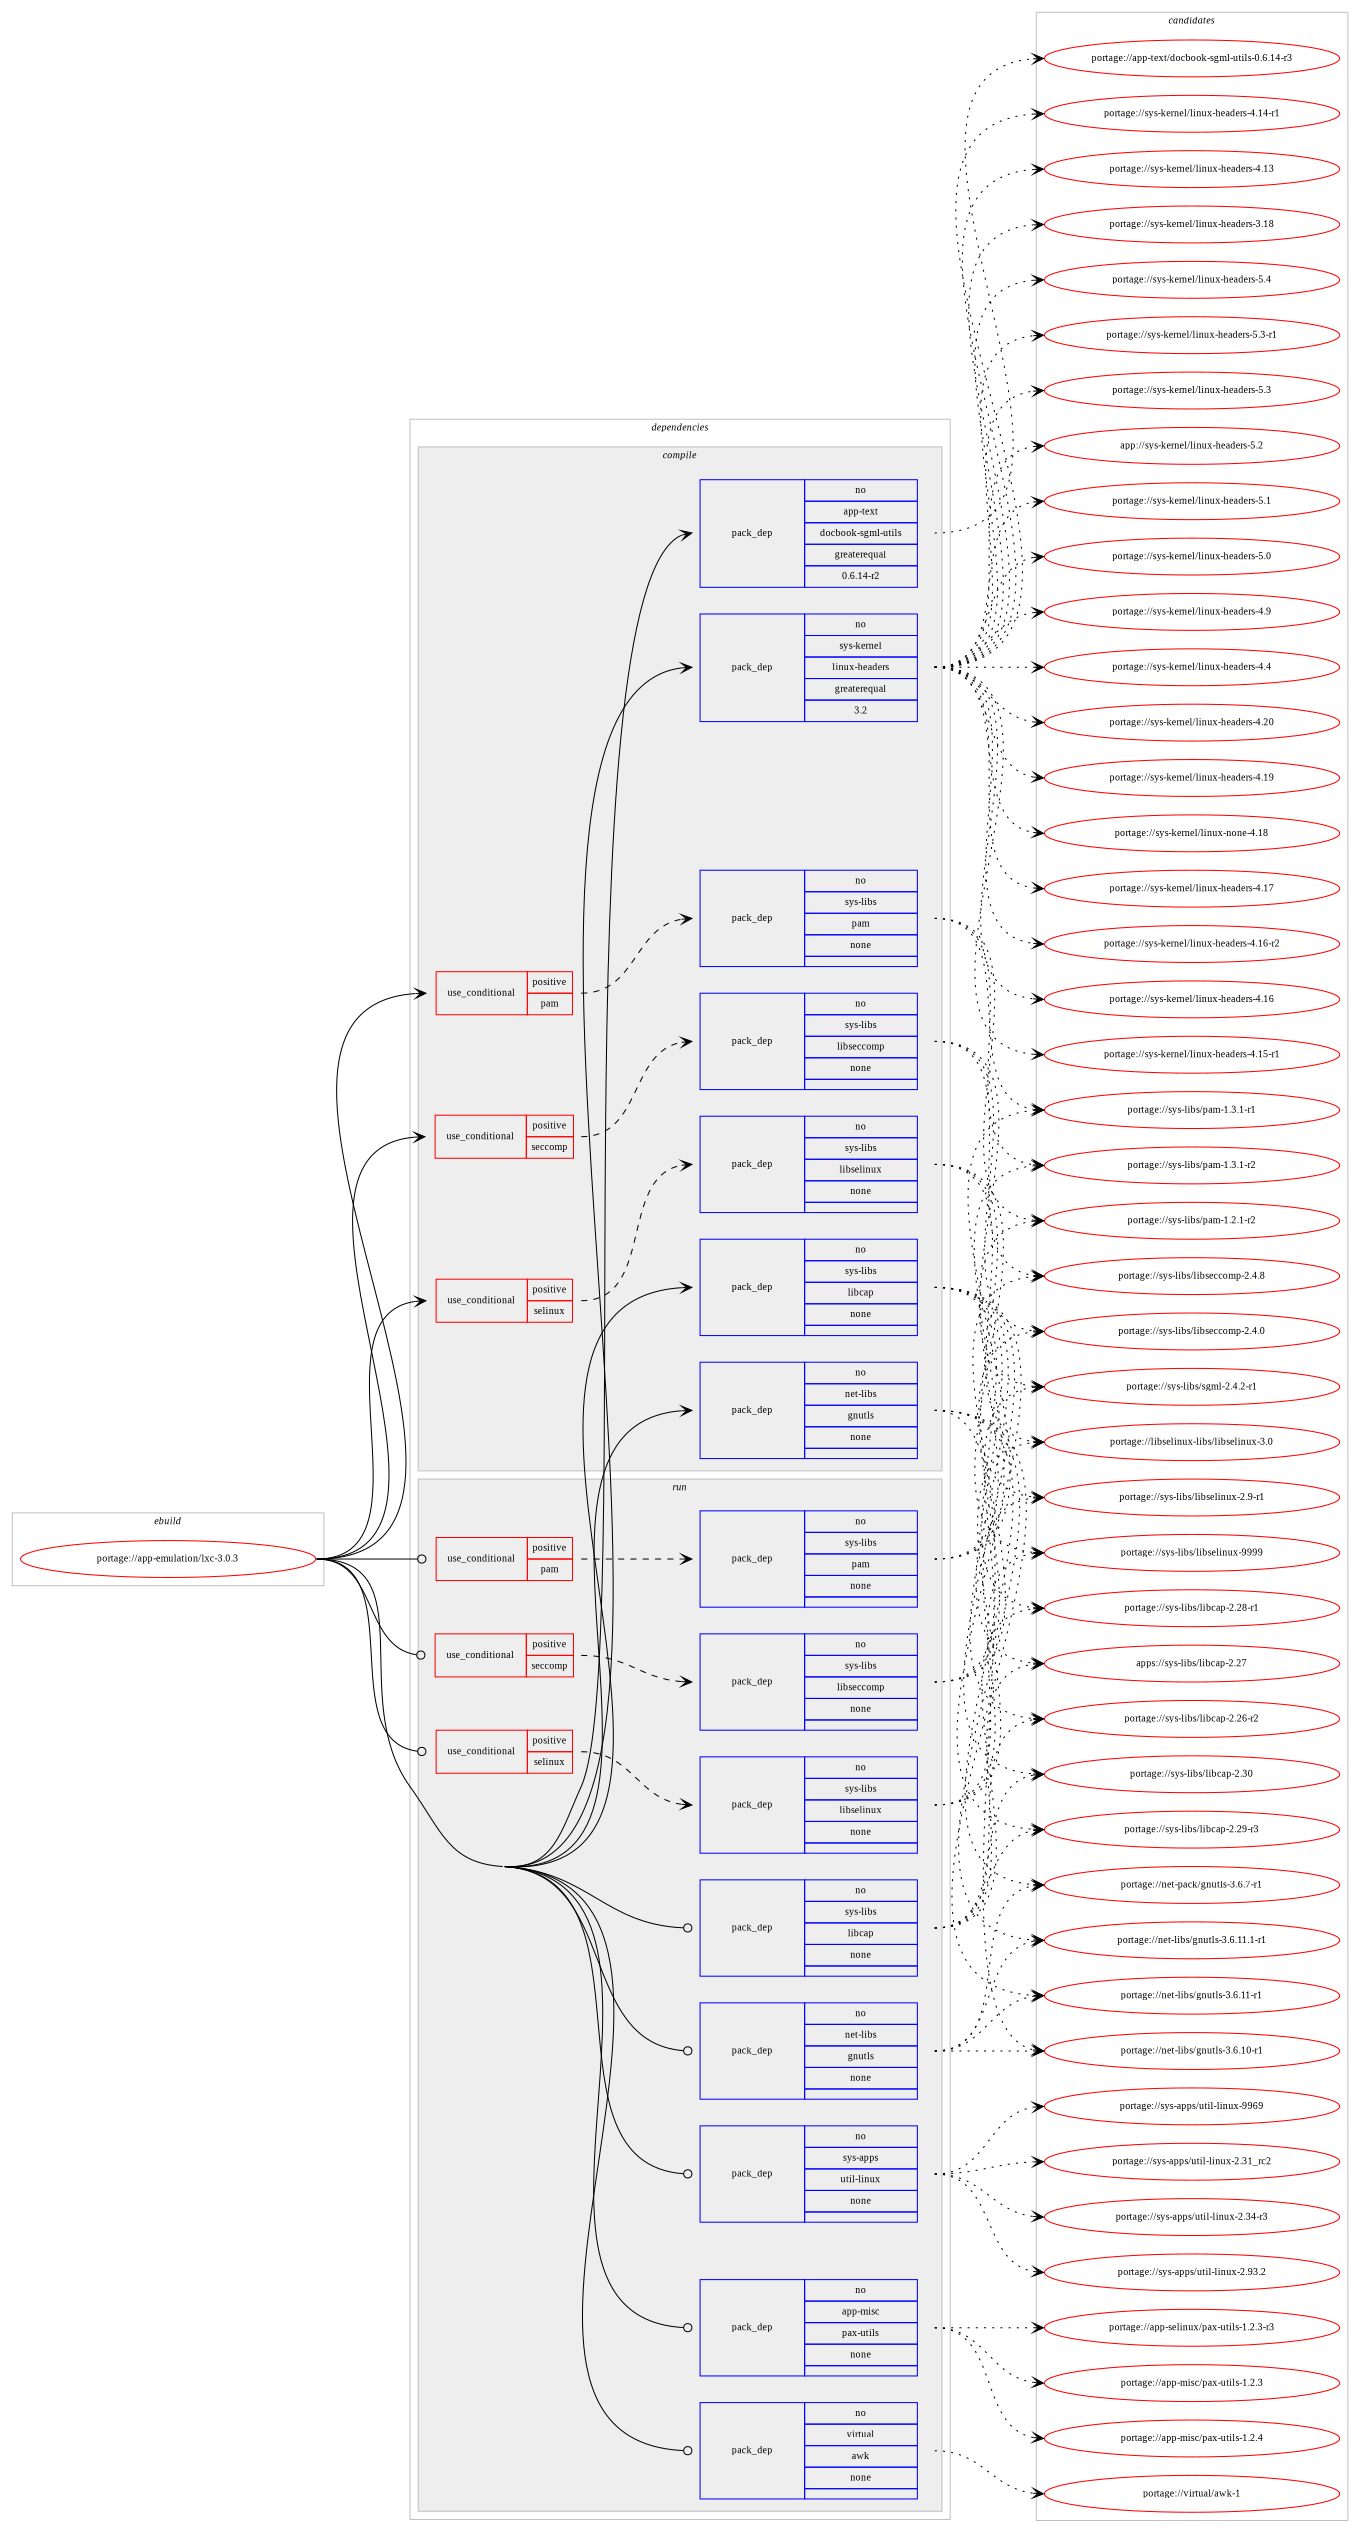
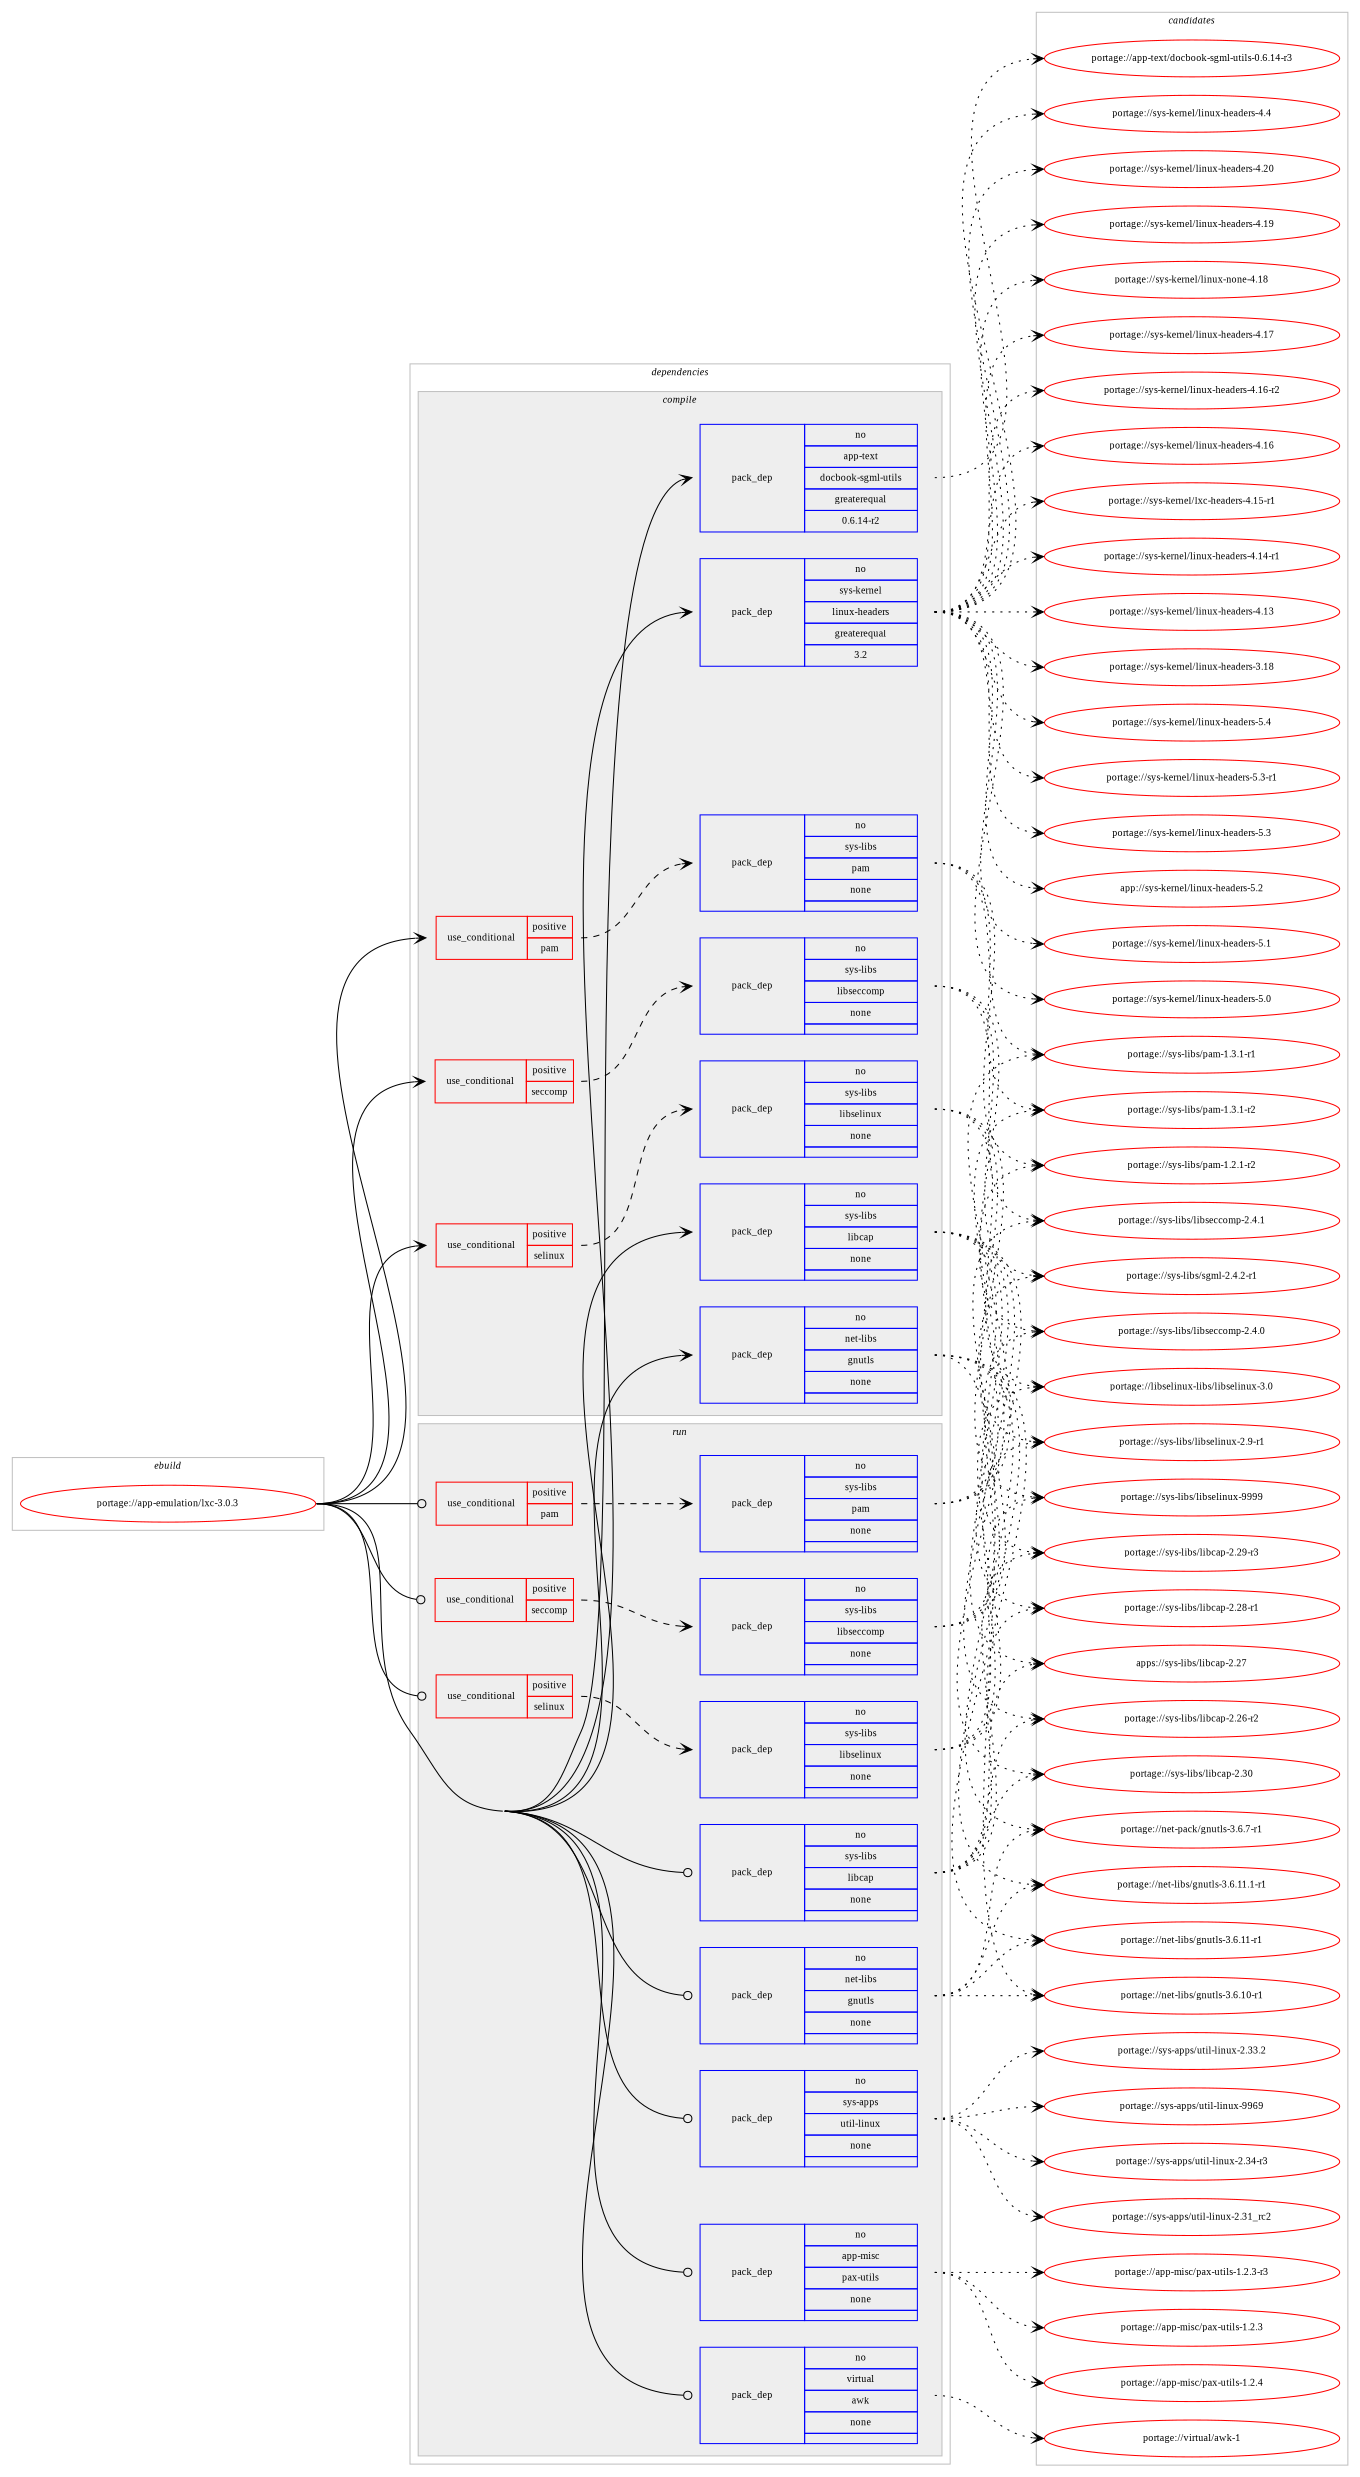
(1192, 612) -> none
(1192, 1055) -> (1192, 501)
(1192, 1276) -> (1192, 1221)
(1192, 2272) -> (1192, 2051)
(1192, 2328) -> (1192, 2272)
